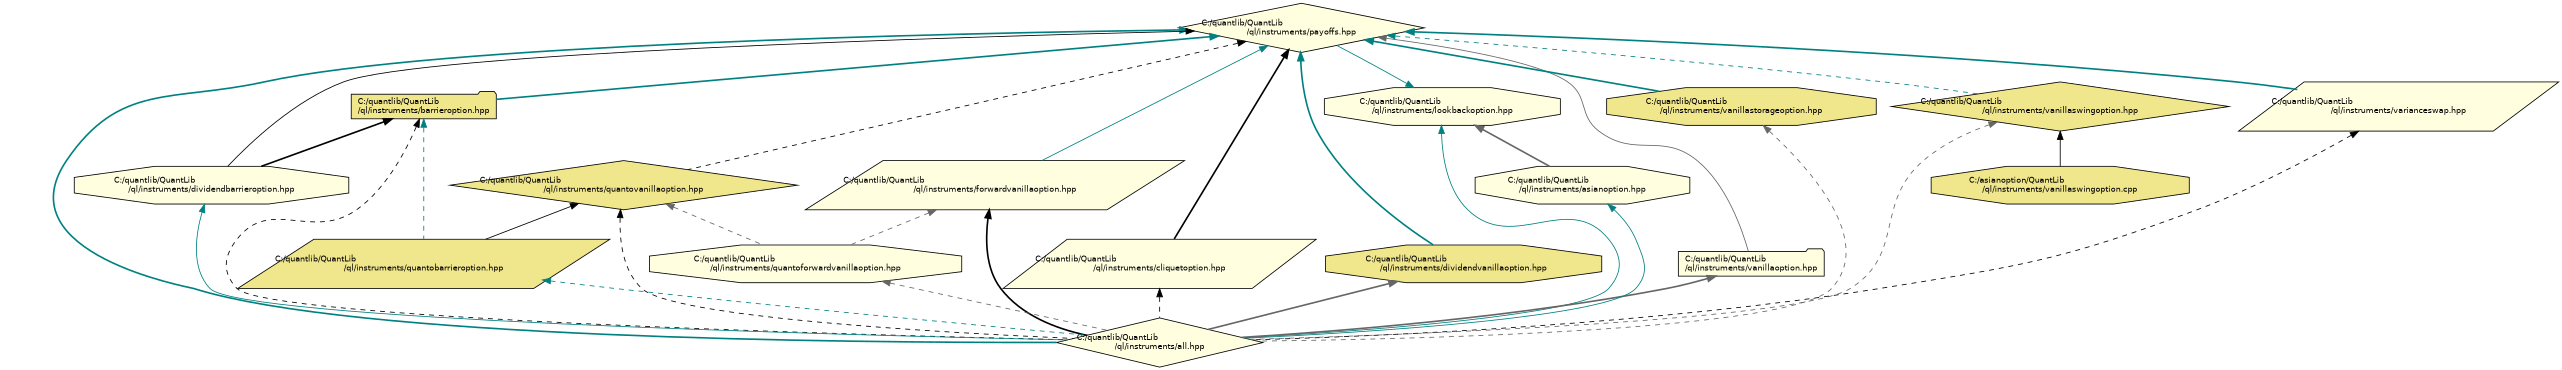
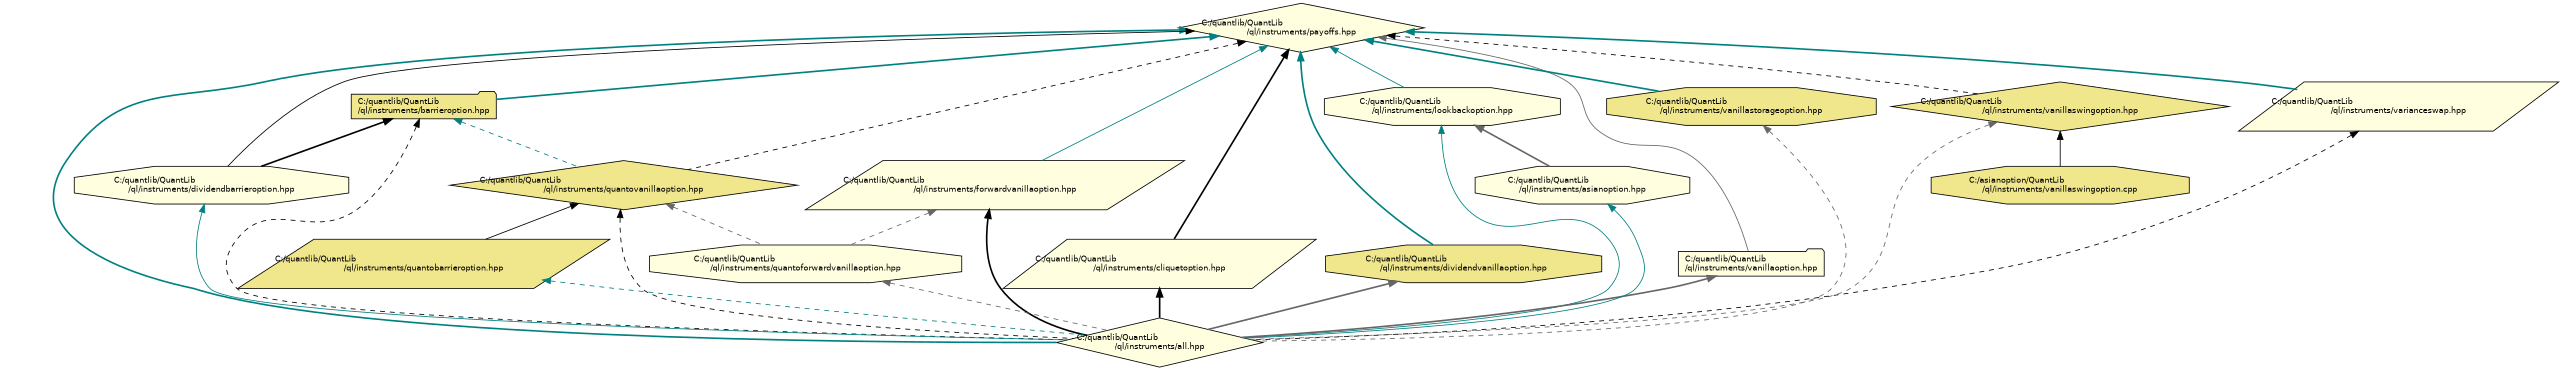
(1687, 62) -> (1687, 62)
(1372, 64) -> (1371, 70)
(424, 183) -> (520, 144)
(1160, 307) -> (1160, 307)
